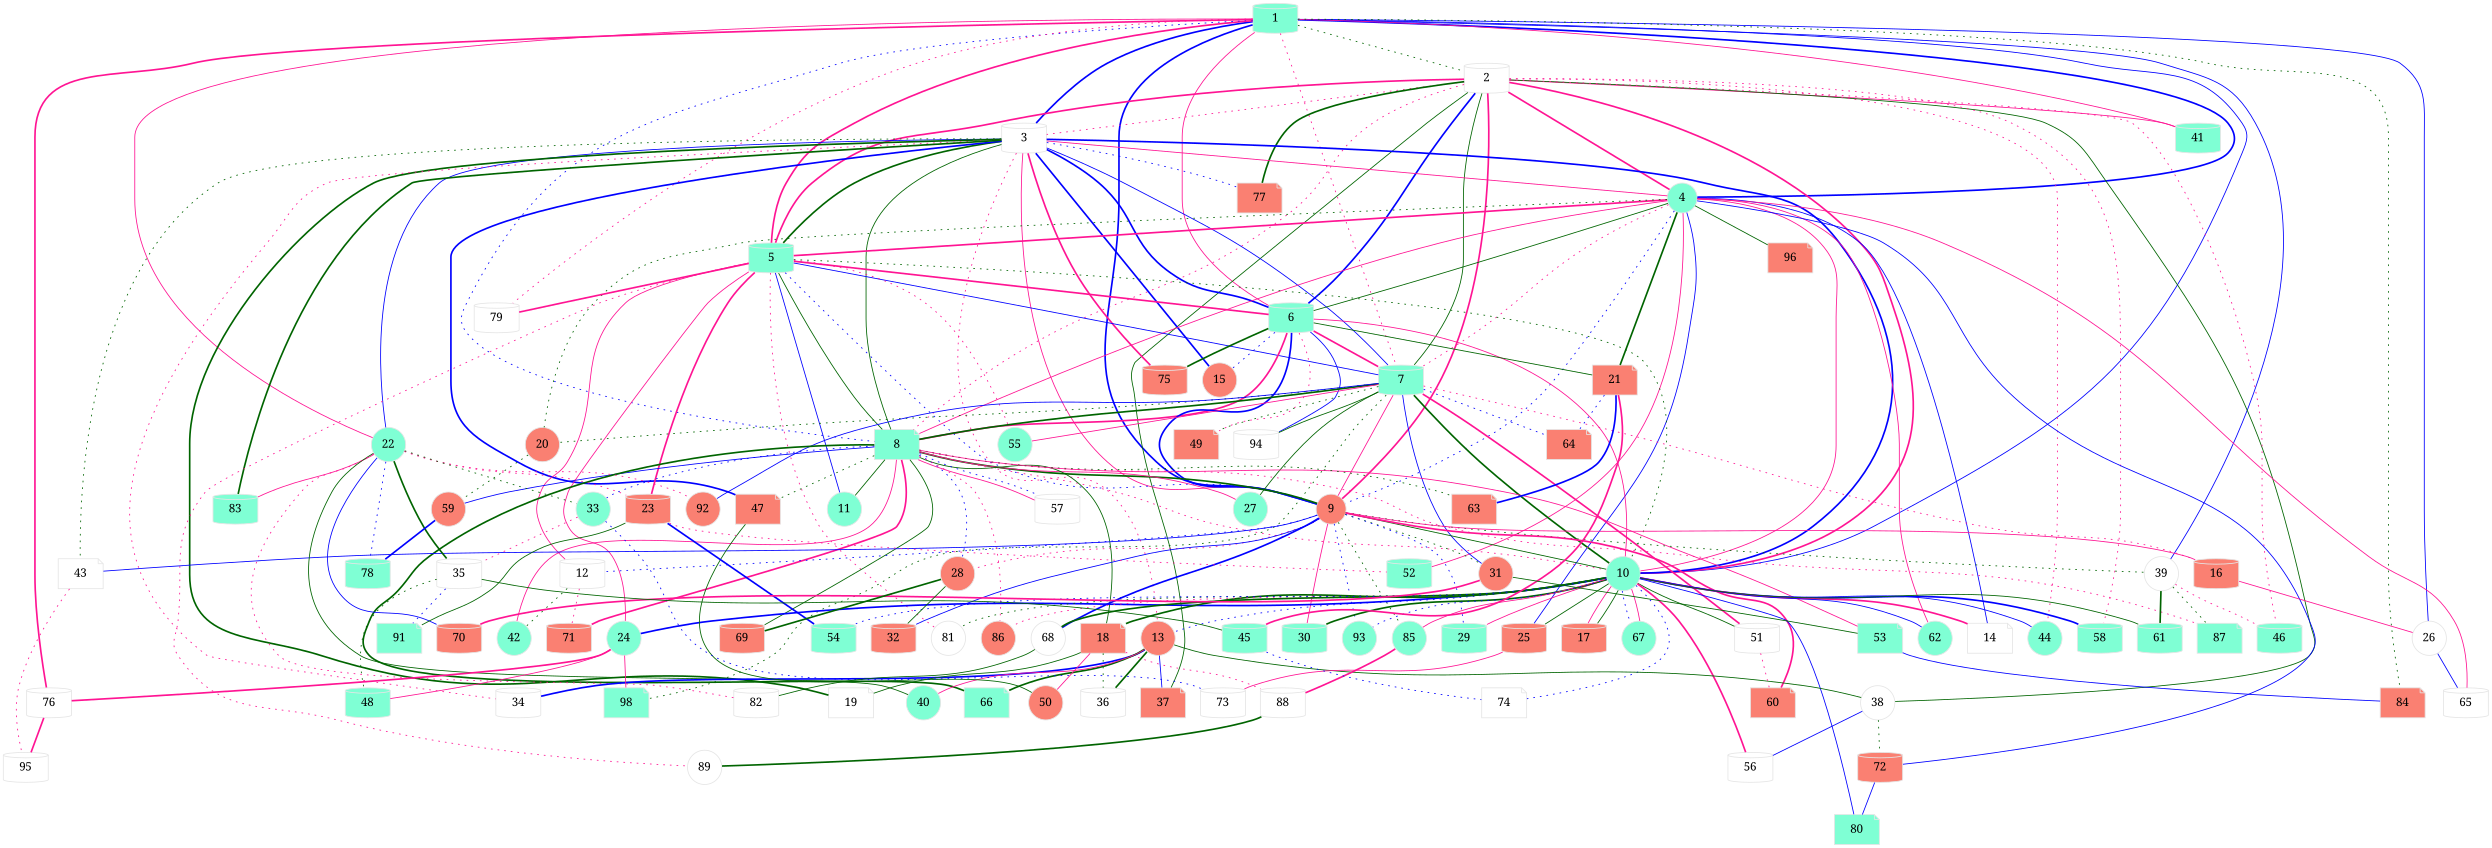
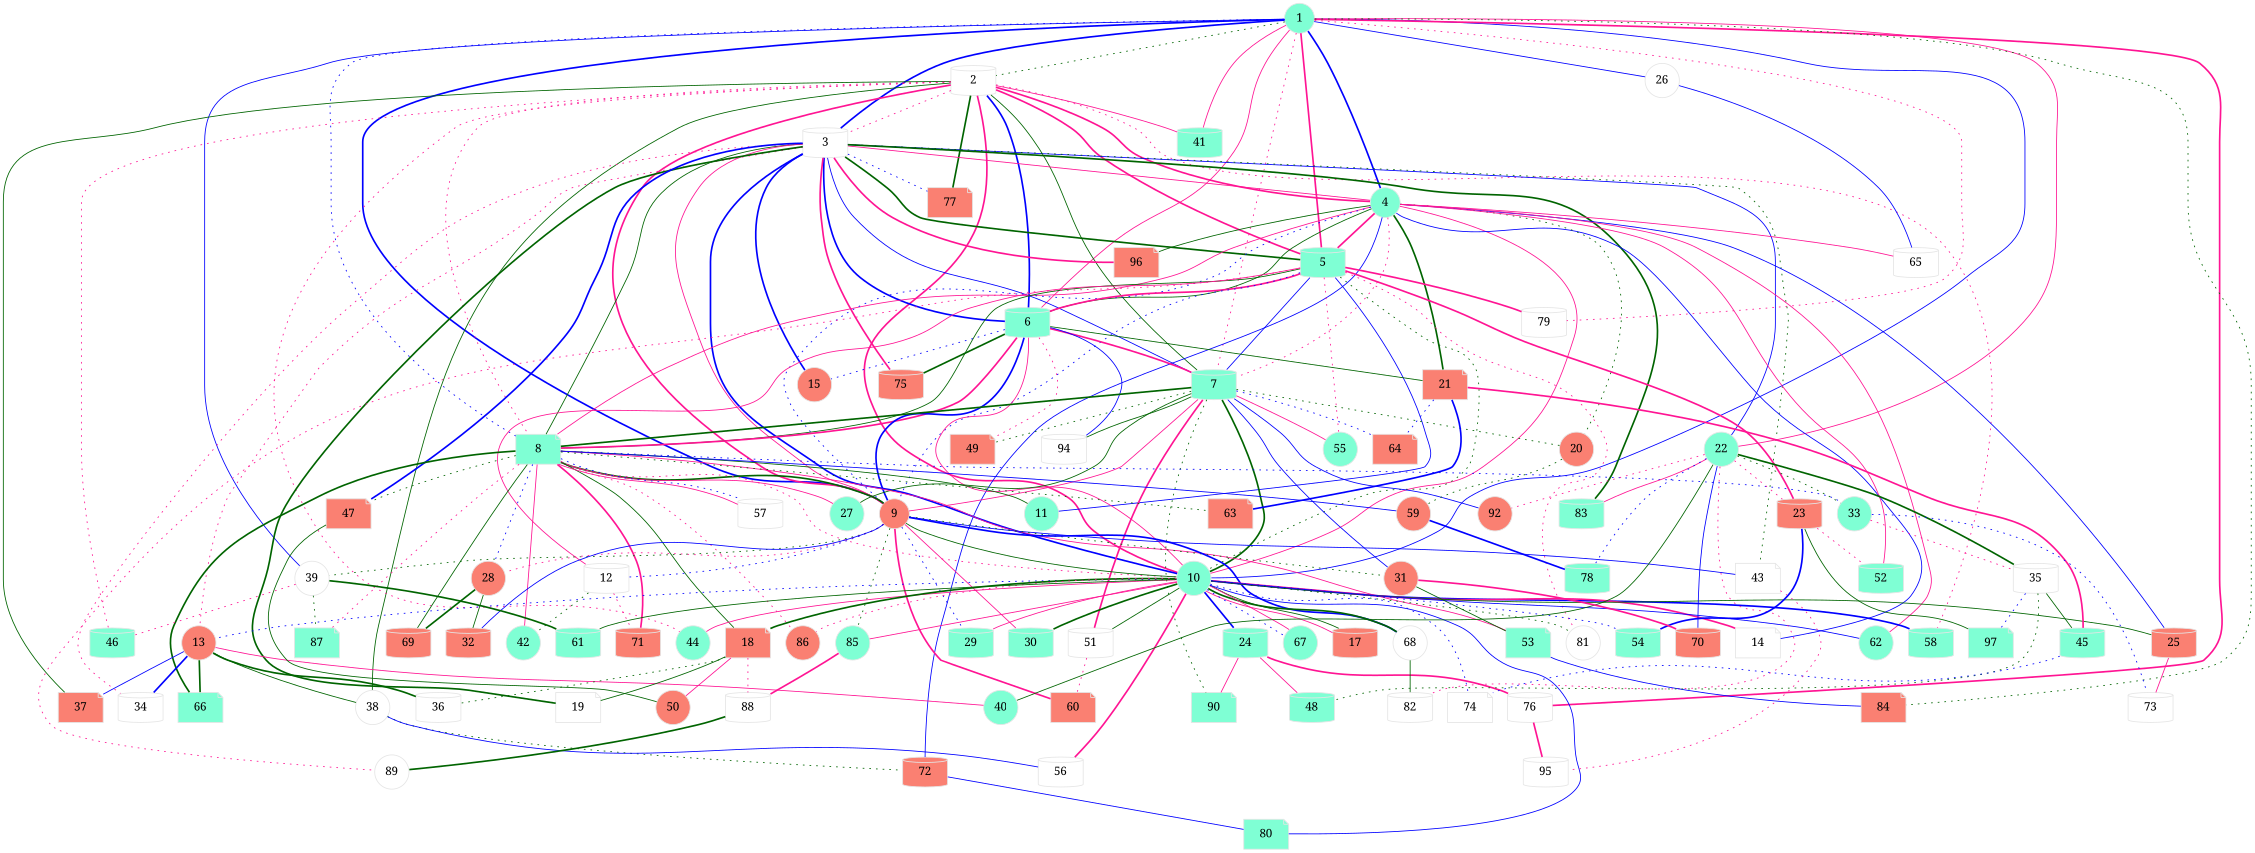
(1275, 18) -> (1299, 18)
none -> (959, 244)
(611, 430) -> none
(2216, 574) -> none
(1837, 597) -> (845, 602)
(399, 638) -> (1991, 643)
(624, 638) -> (1245, 643)
(1359, 638) -> none
(626, 703) -> (1214, 707)
